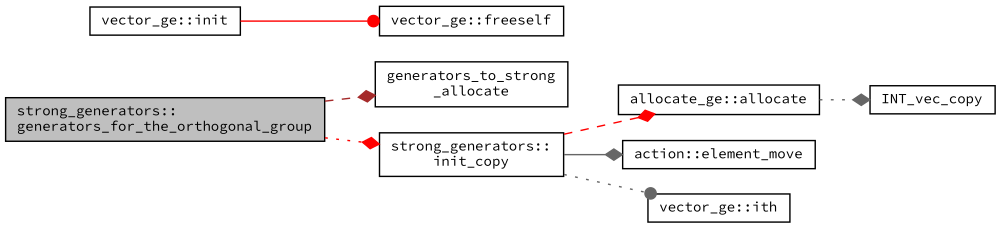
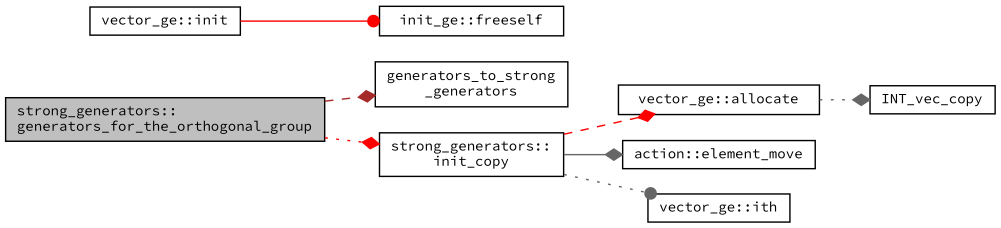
(472, 21) -> (472, 21)
(472, 84) -> (472, 84)
(719, 100) -> (719, 100)
